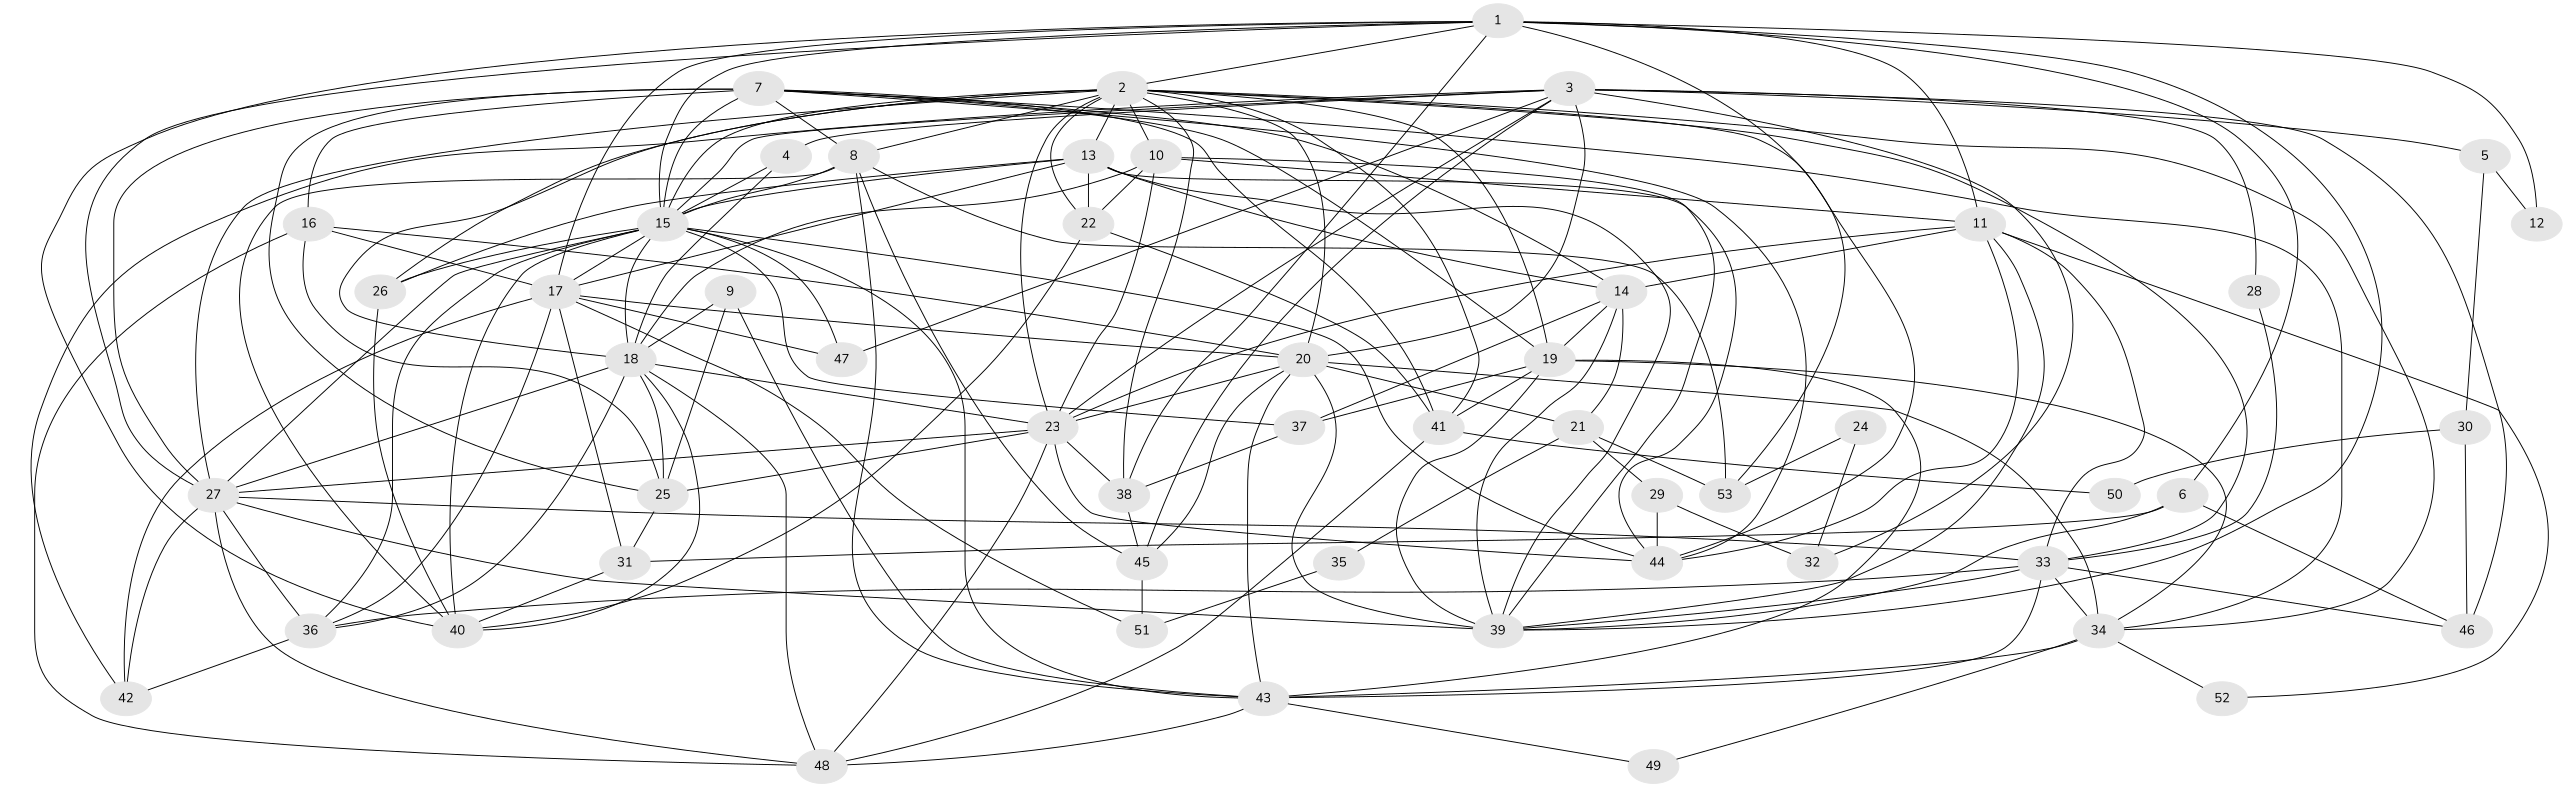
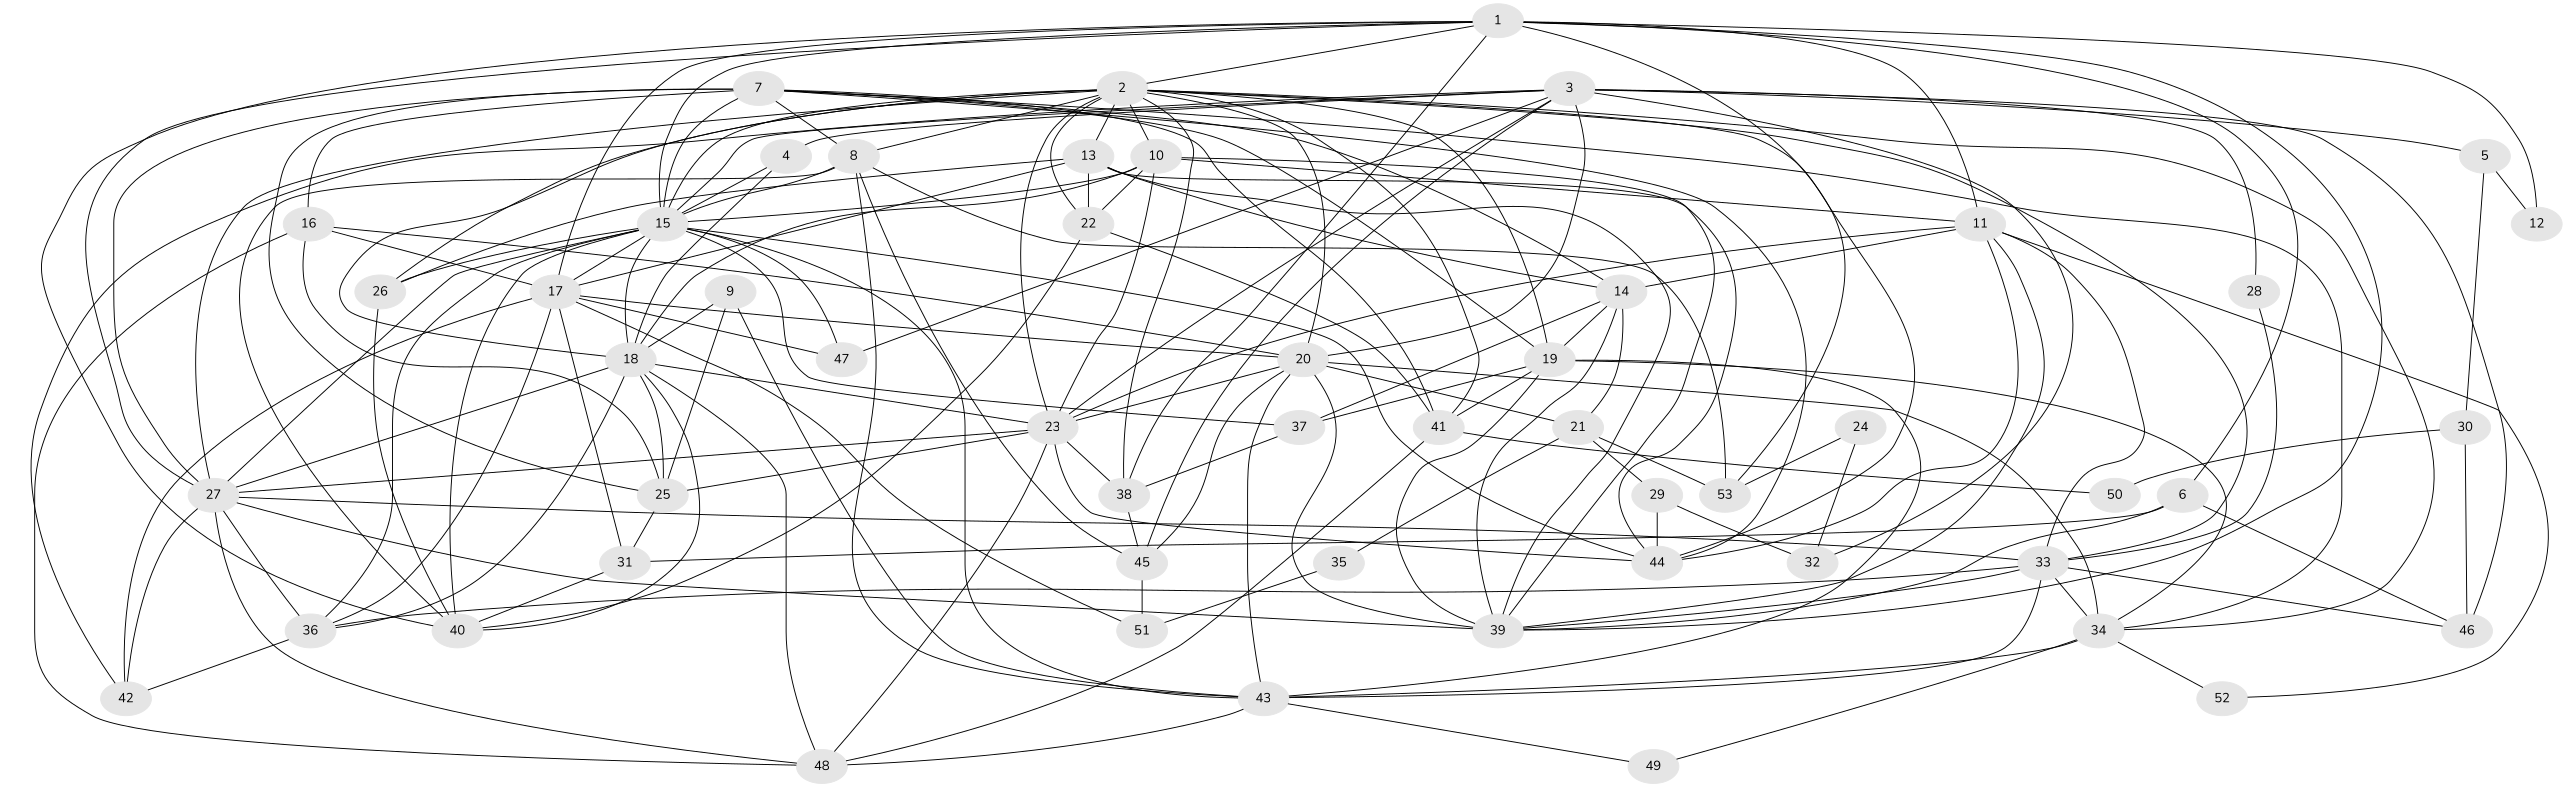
(796, 190) -> (959, 199)
